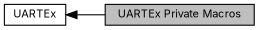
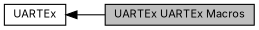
(180, 15) -> (180, 15)
